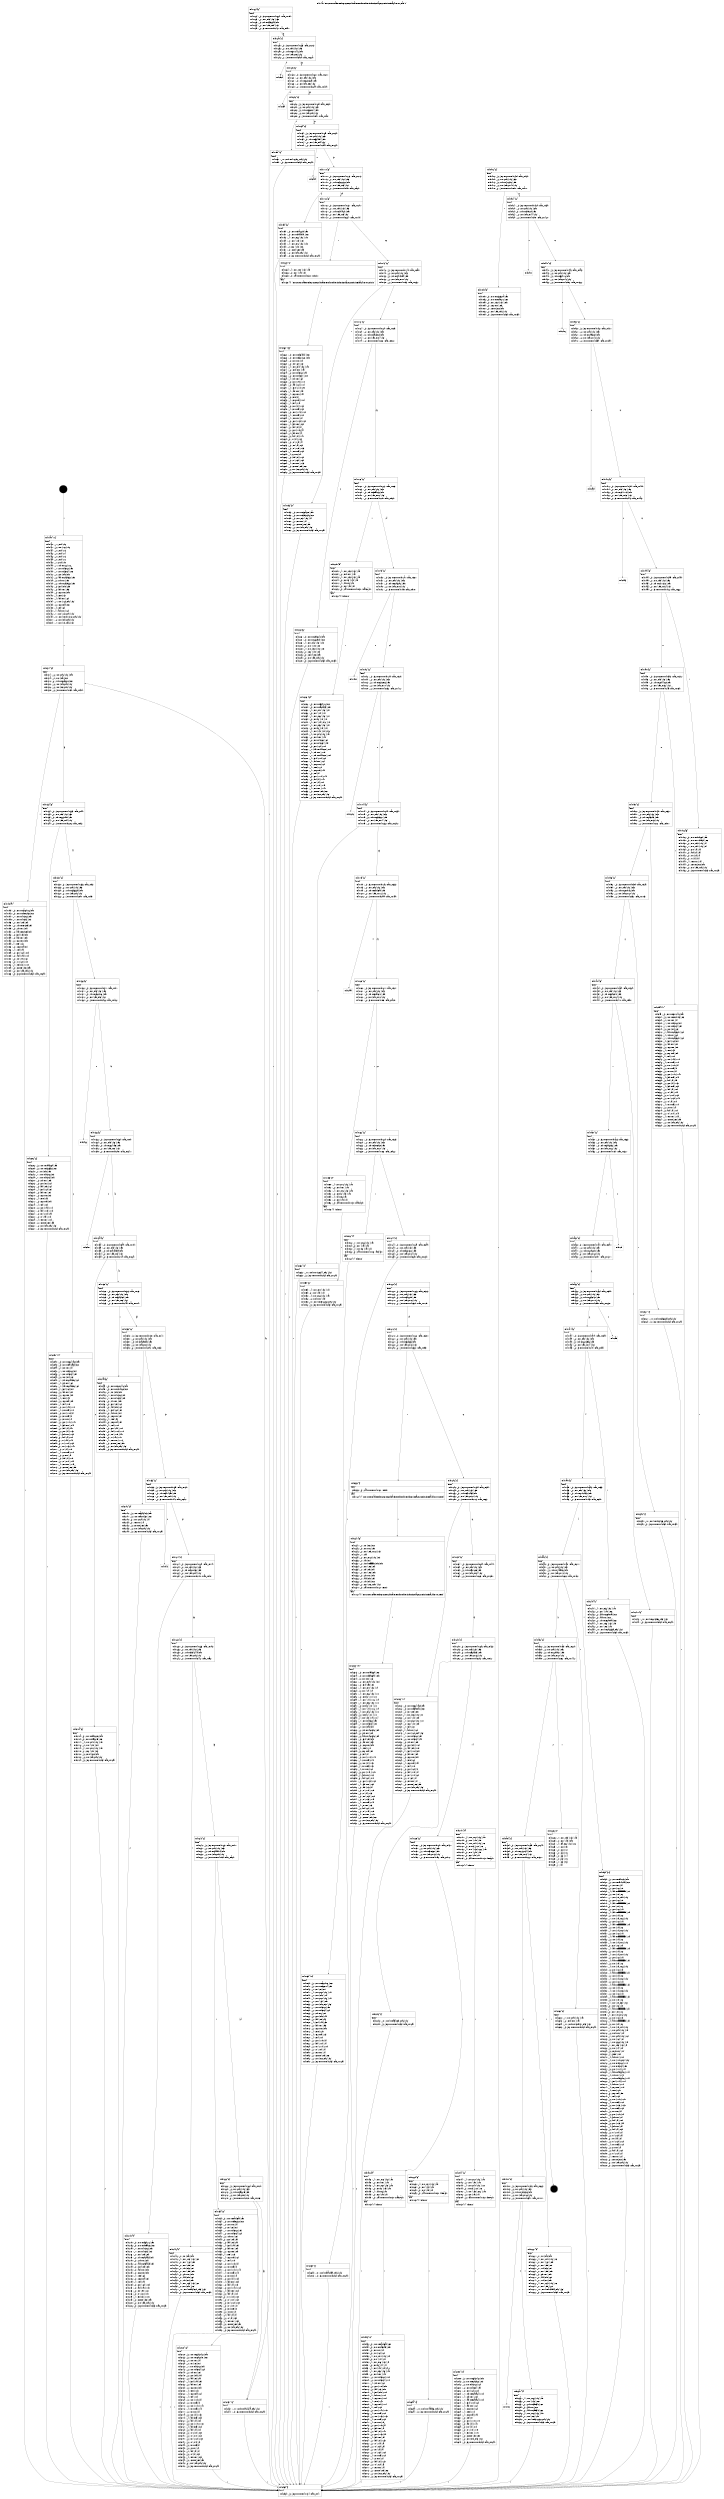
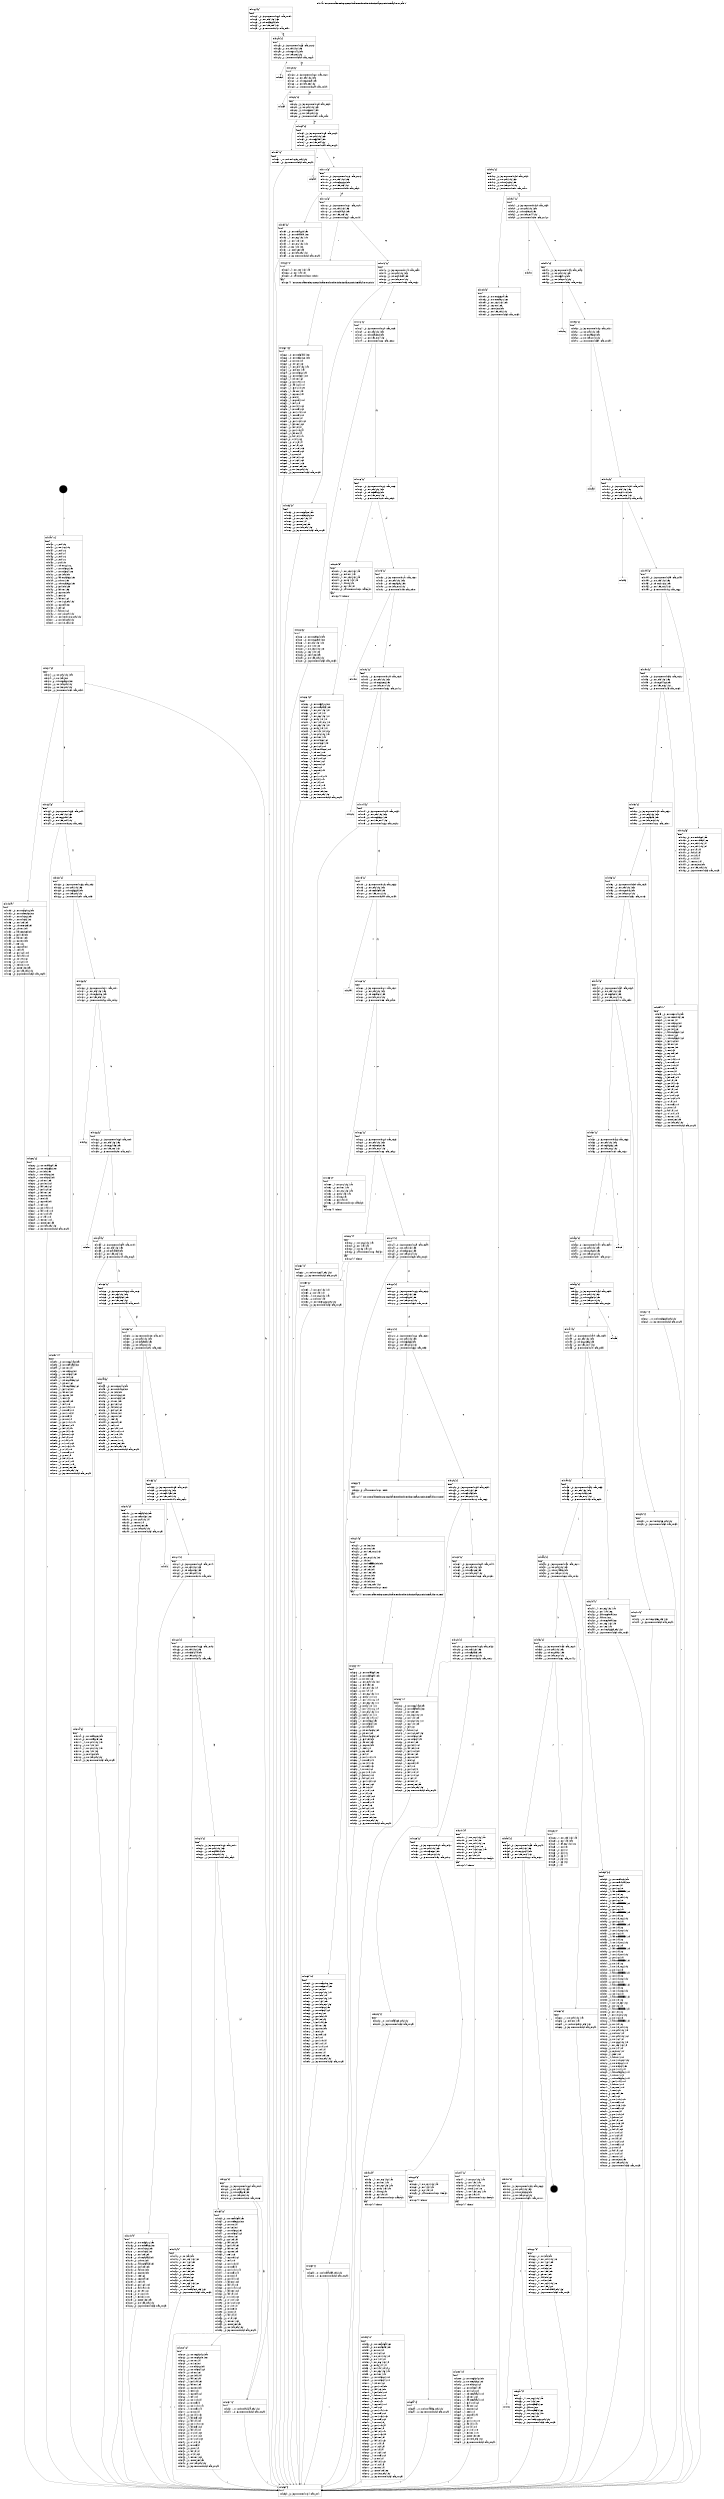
(340, 1246) -> (342, 1271)
none -> (408, 1270)
